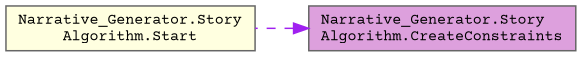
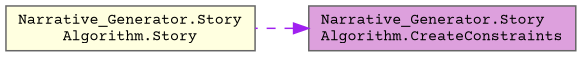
(131, 28) -> (131, 28)
